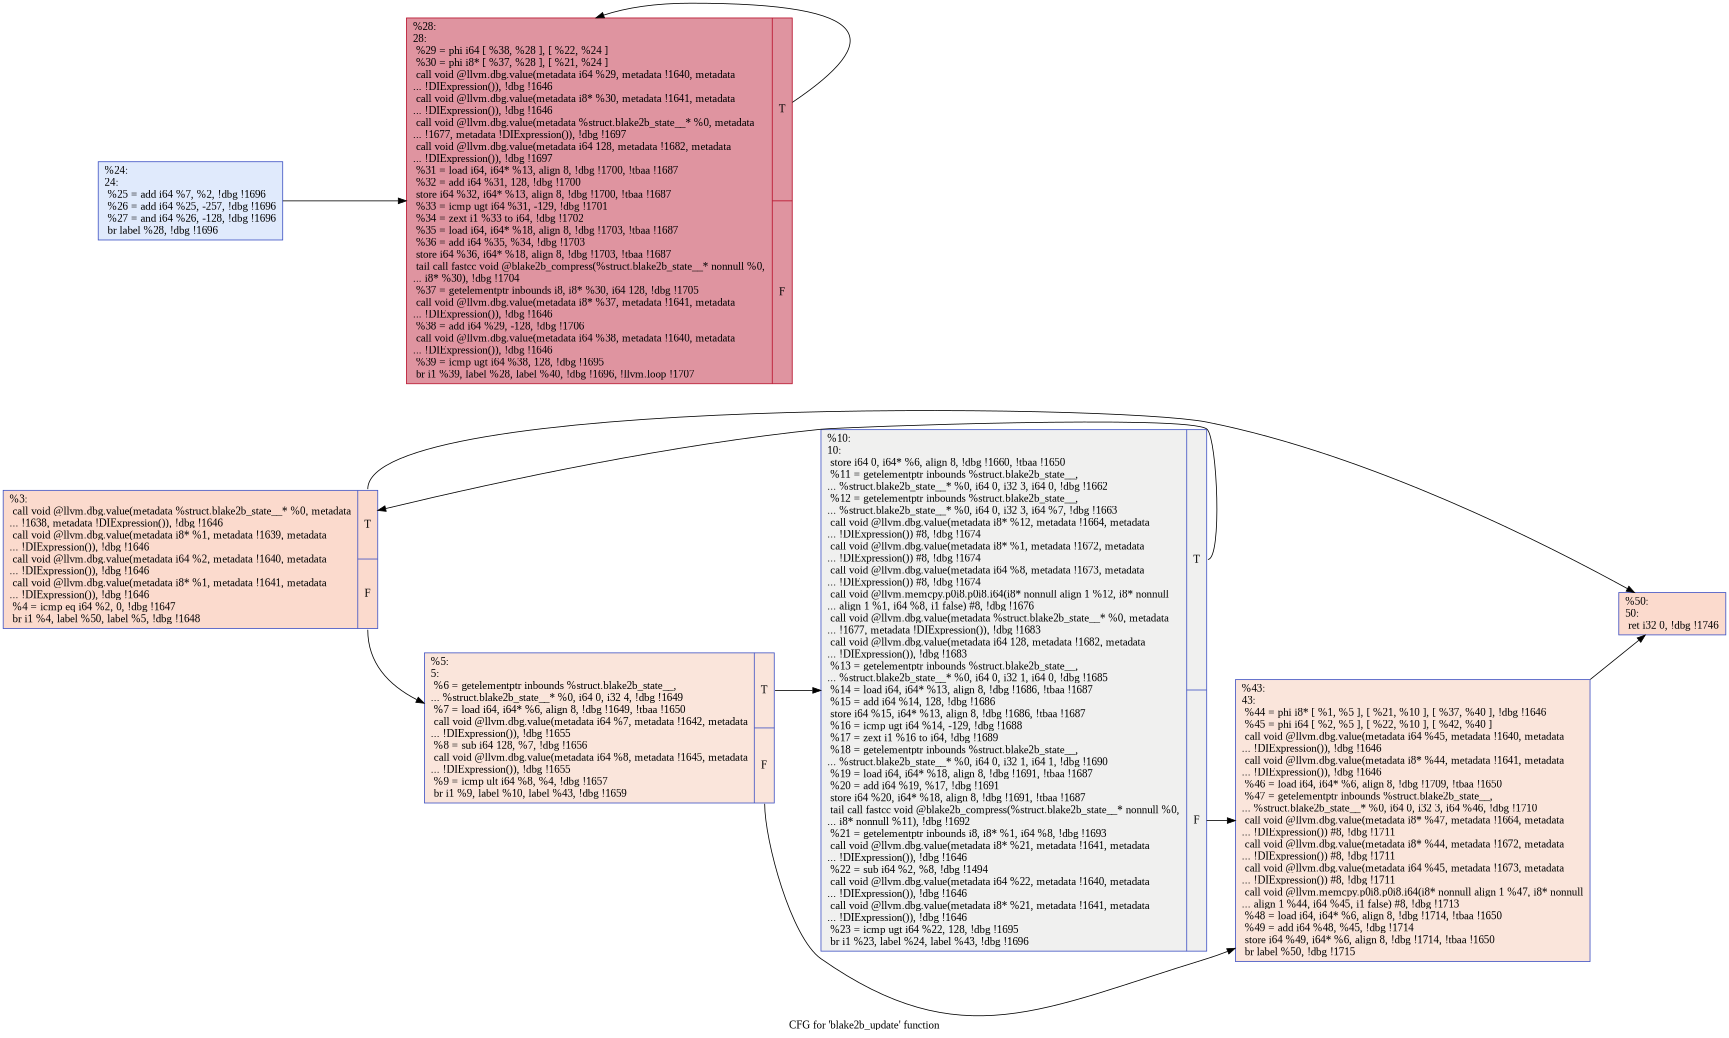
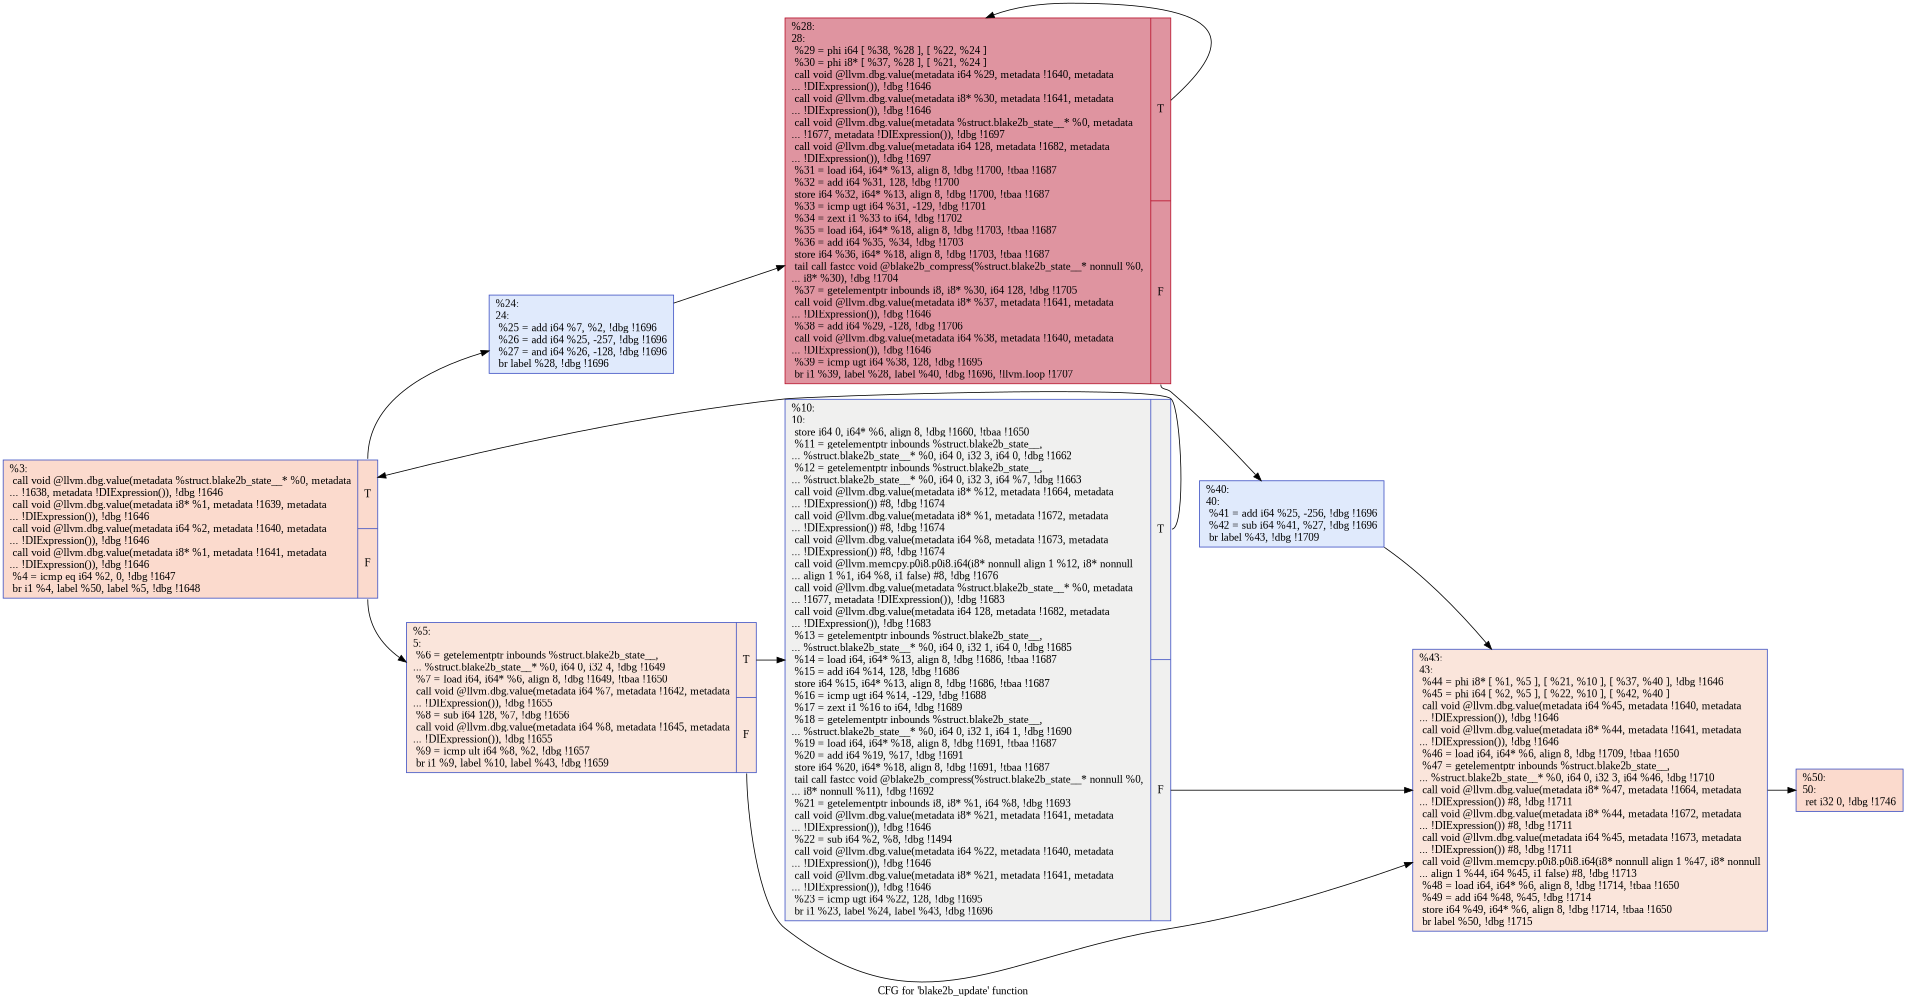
(1006, 411) -> (407, 389)
none -> (1292, 514)
(519, 781) -> (502, 751)
